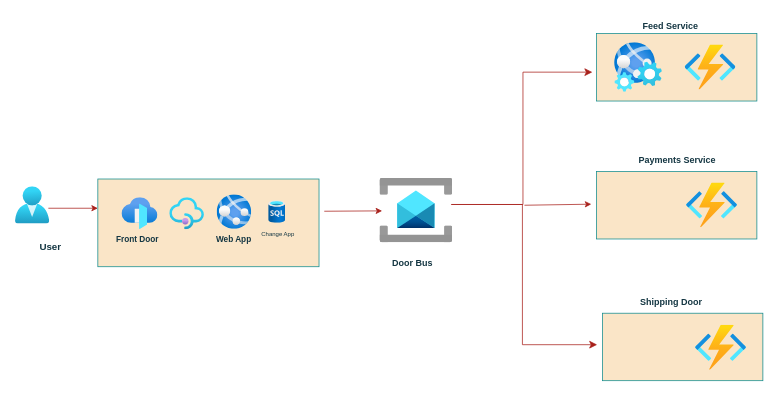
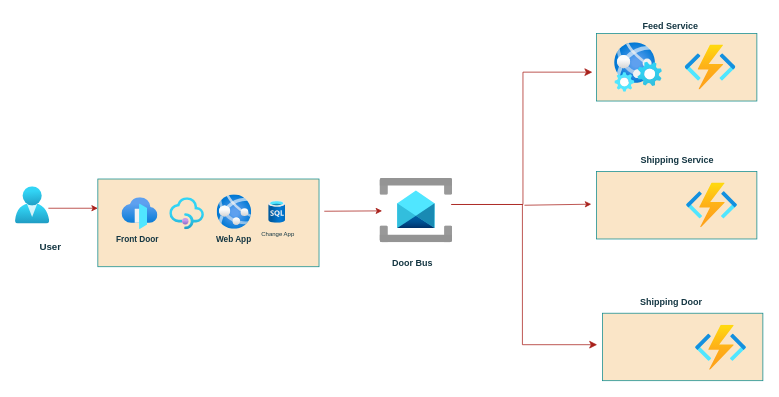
(678, 160) -> (678, 160)
